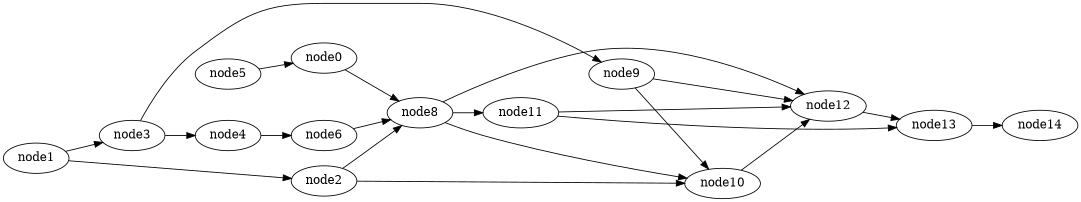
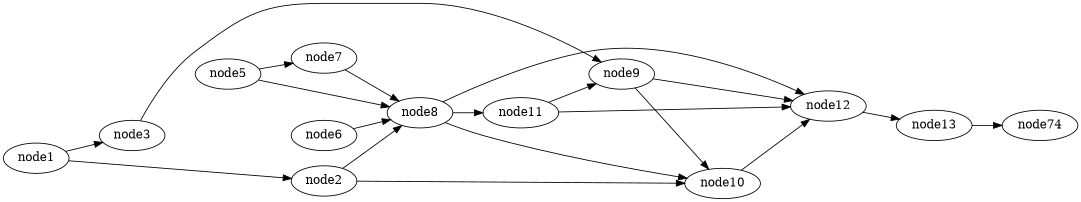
(324, 58) -> (324, 58)
none -> (320, 93)
(1040, 125) -> (1040, 125)
(723, 127) -> (568, 95)
(228, 136) -> none
